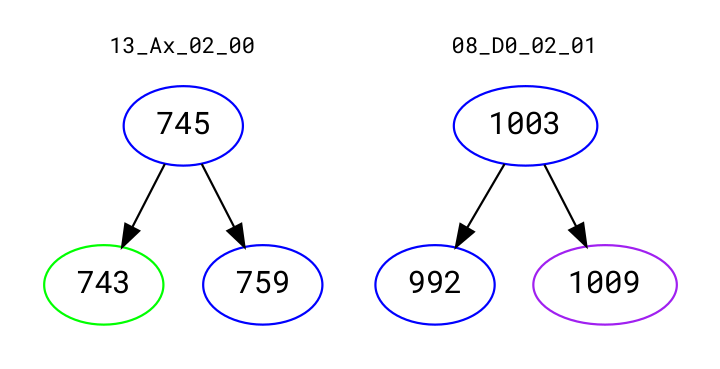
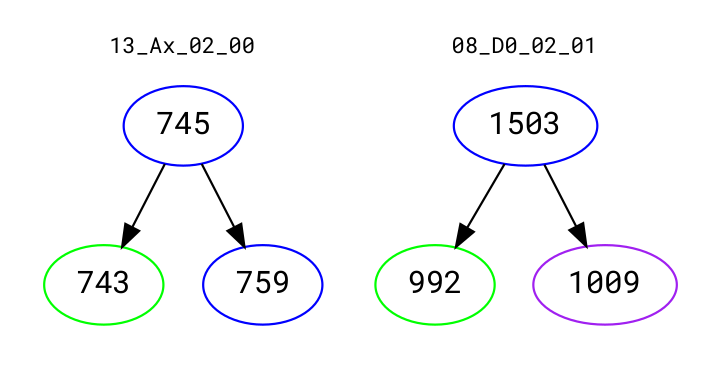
(526, 126) -> (526, 126)
(435, 285) -> (435, 285)
